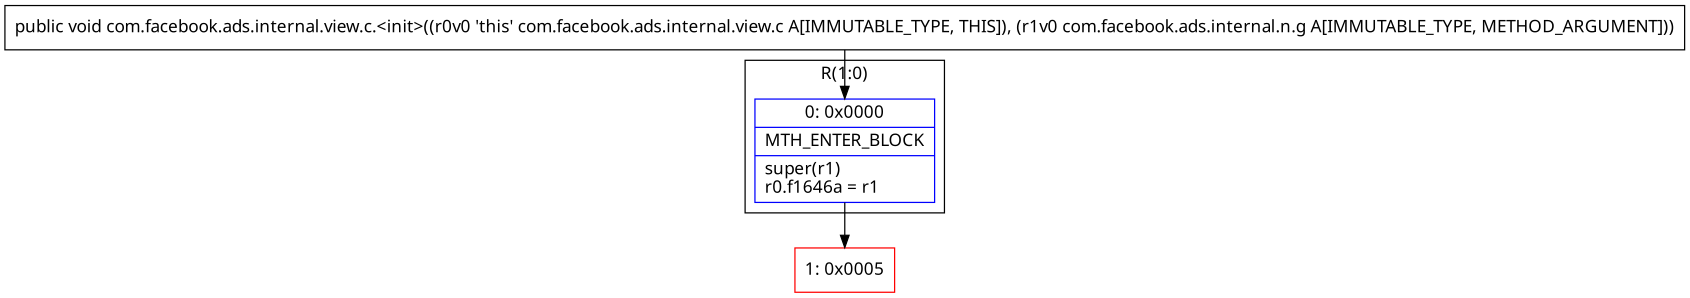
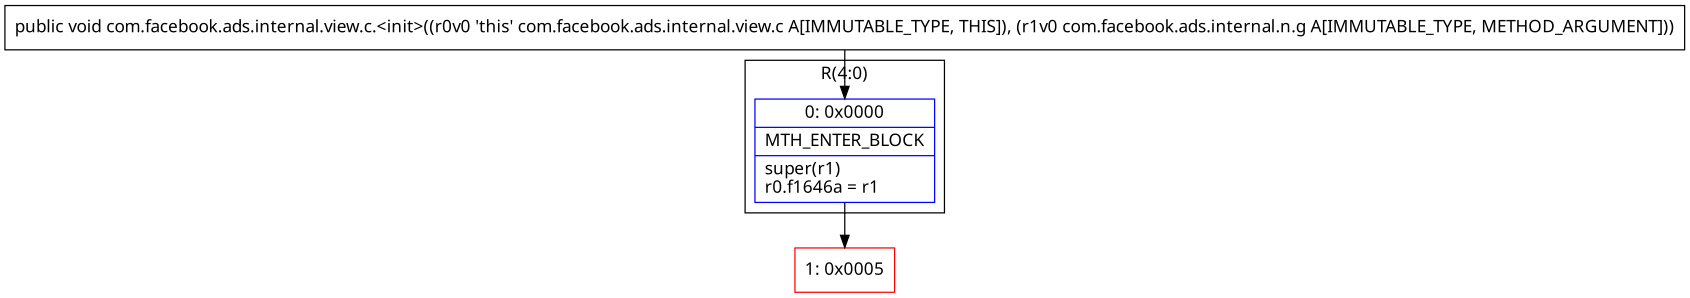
(845, 74) -> (845, 74)
